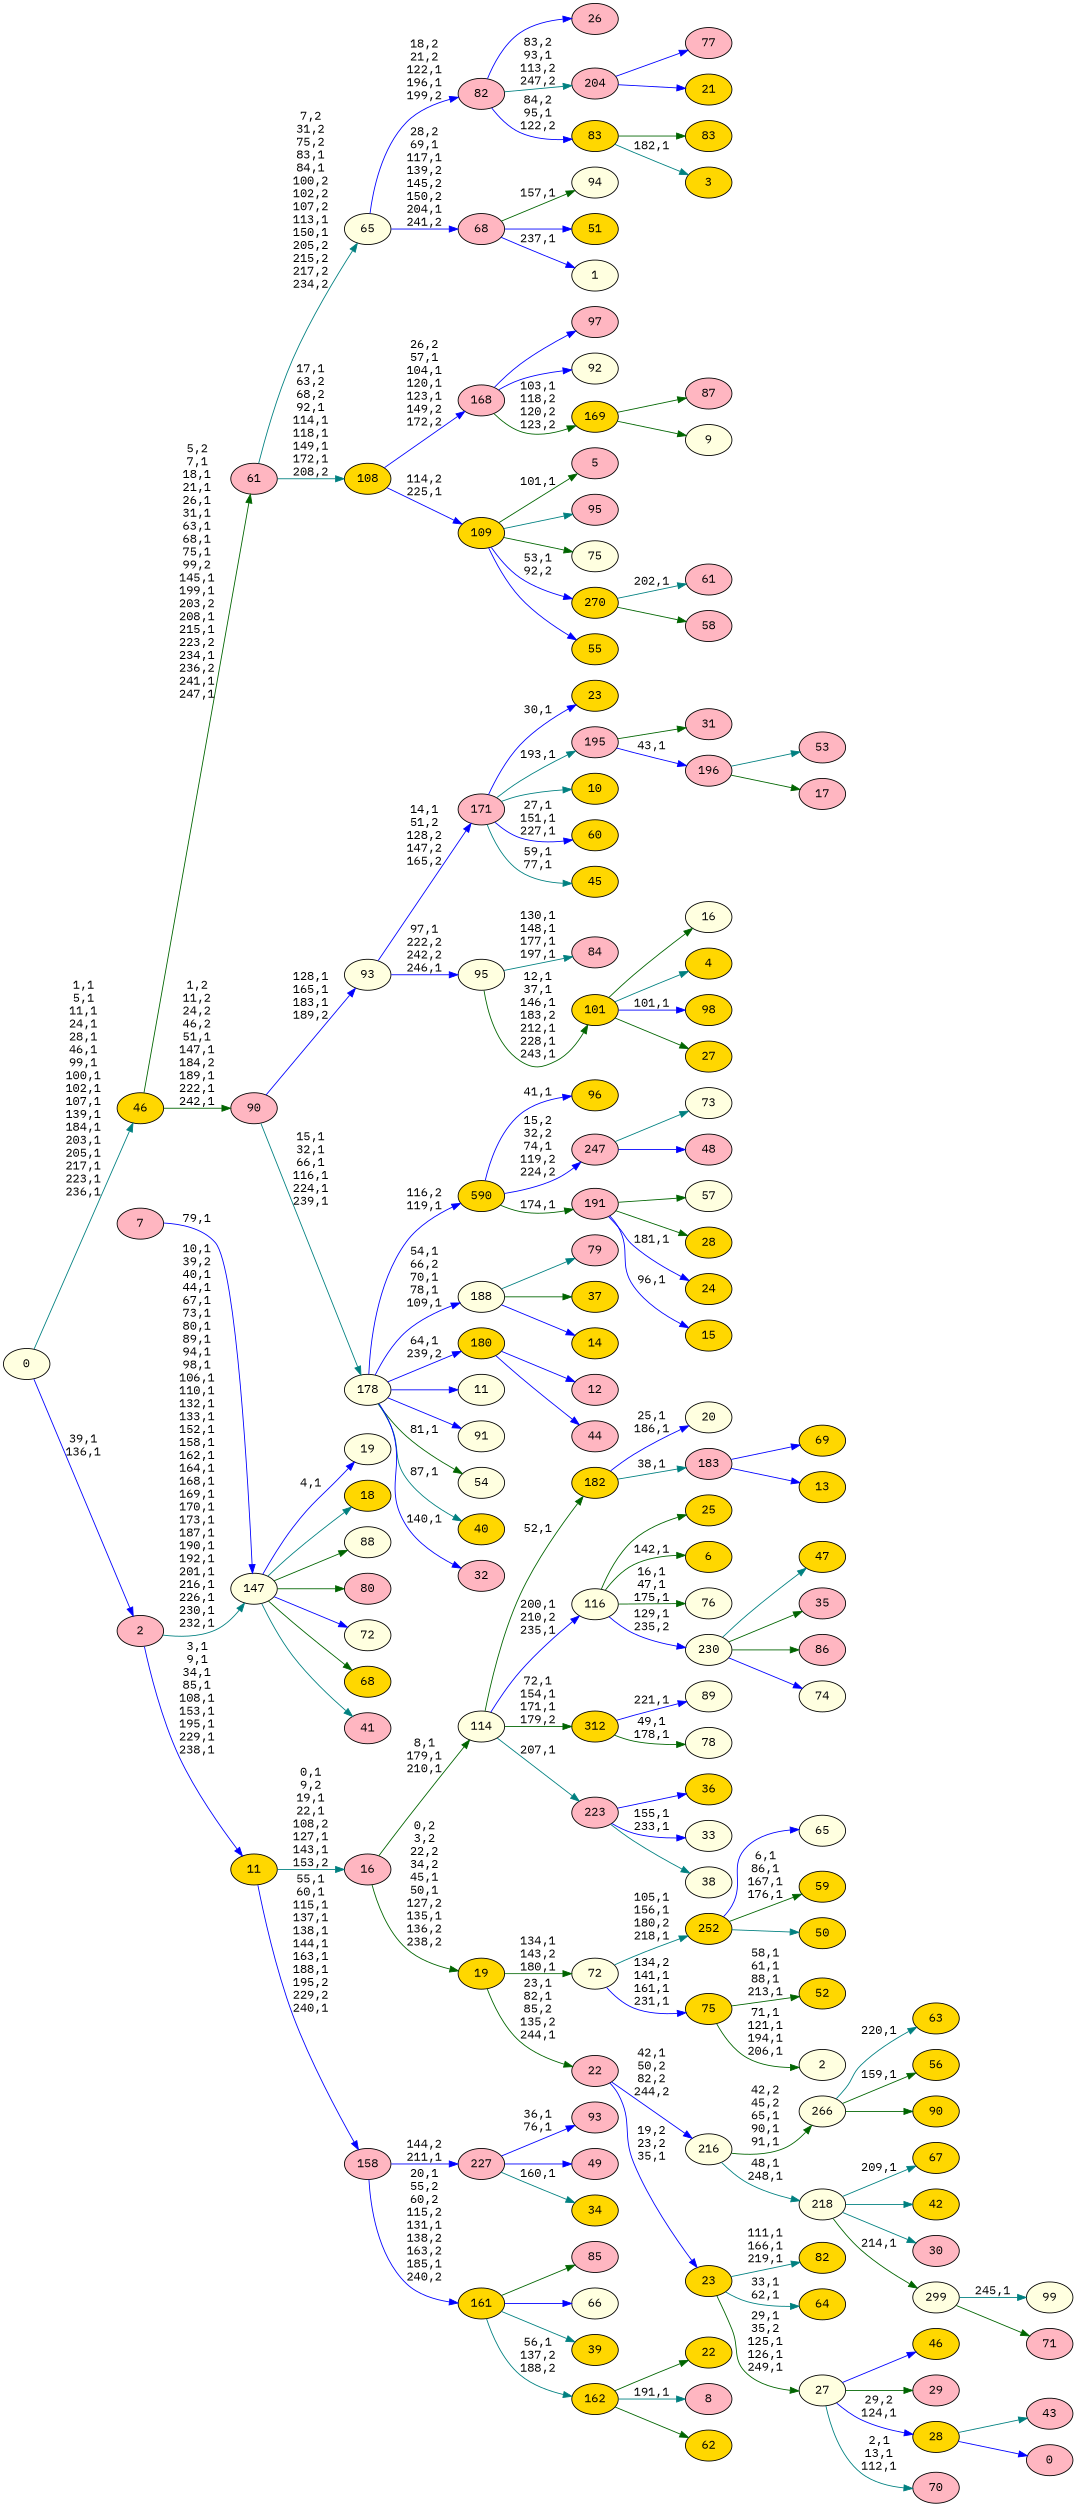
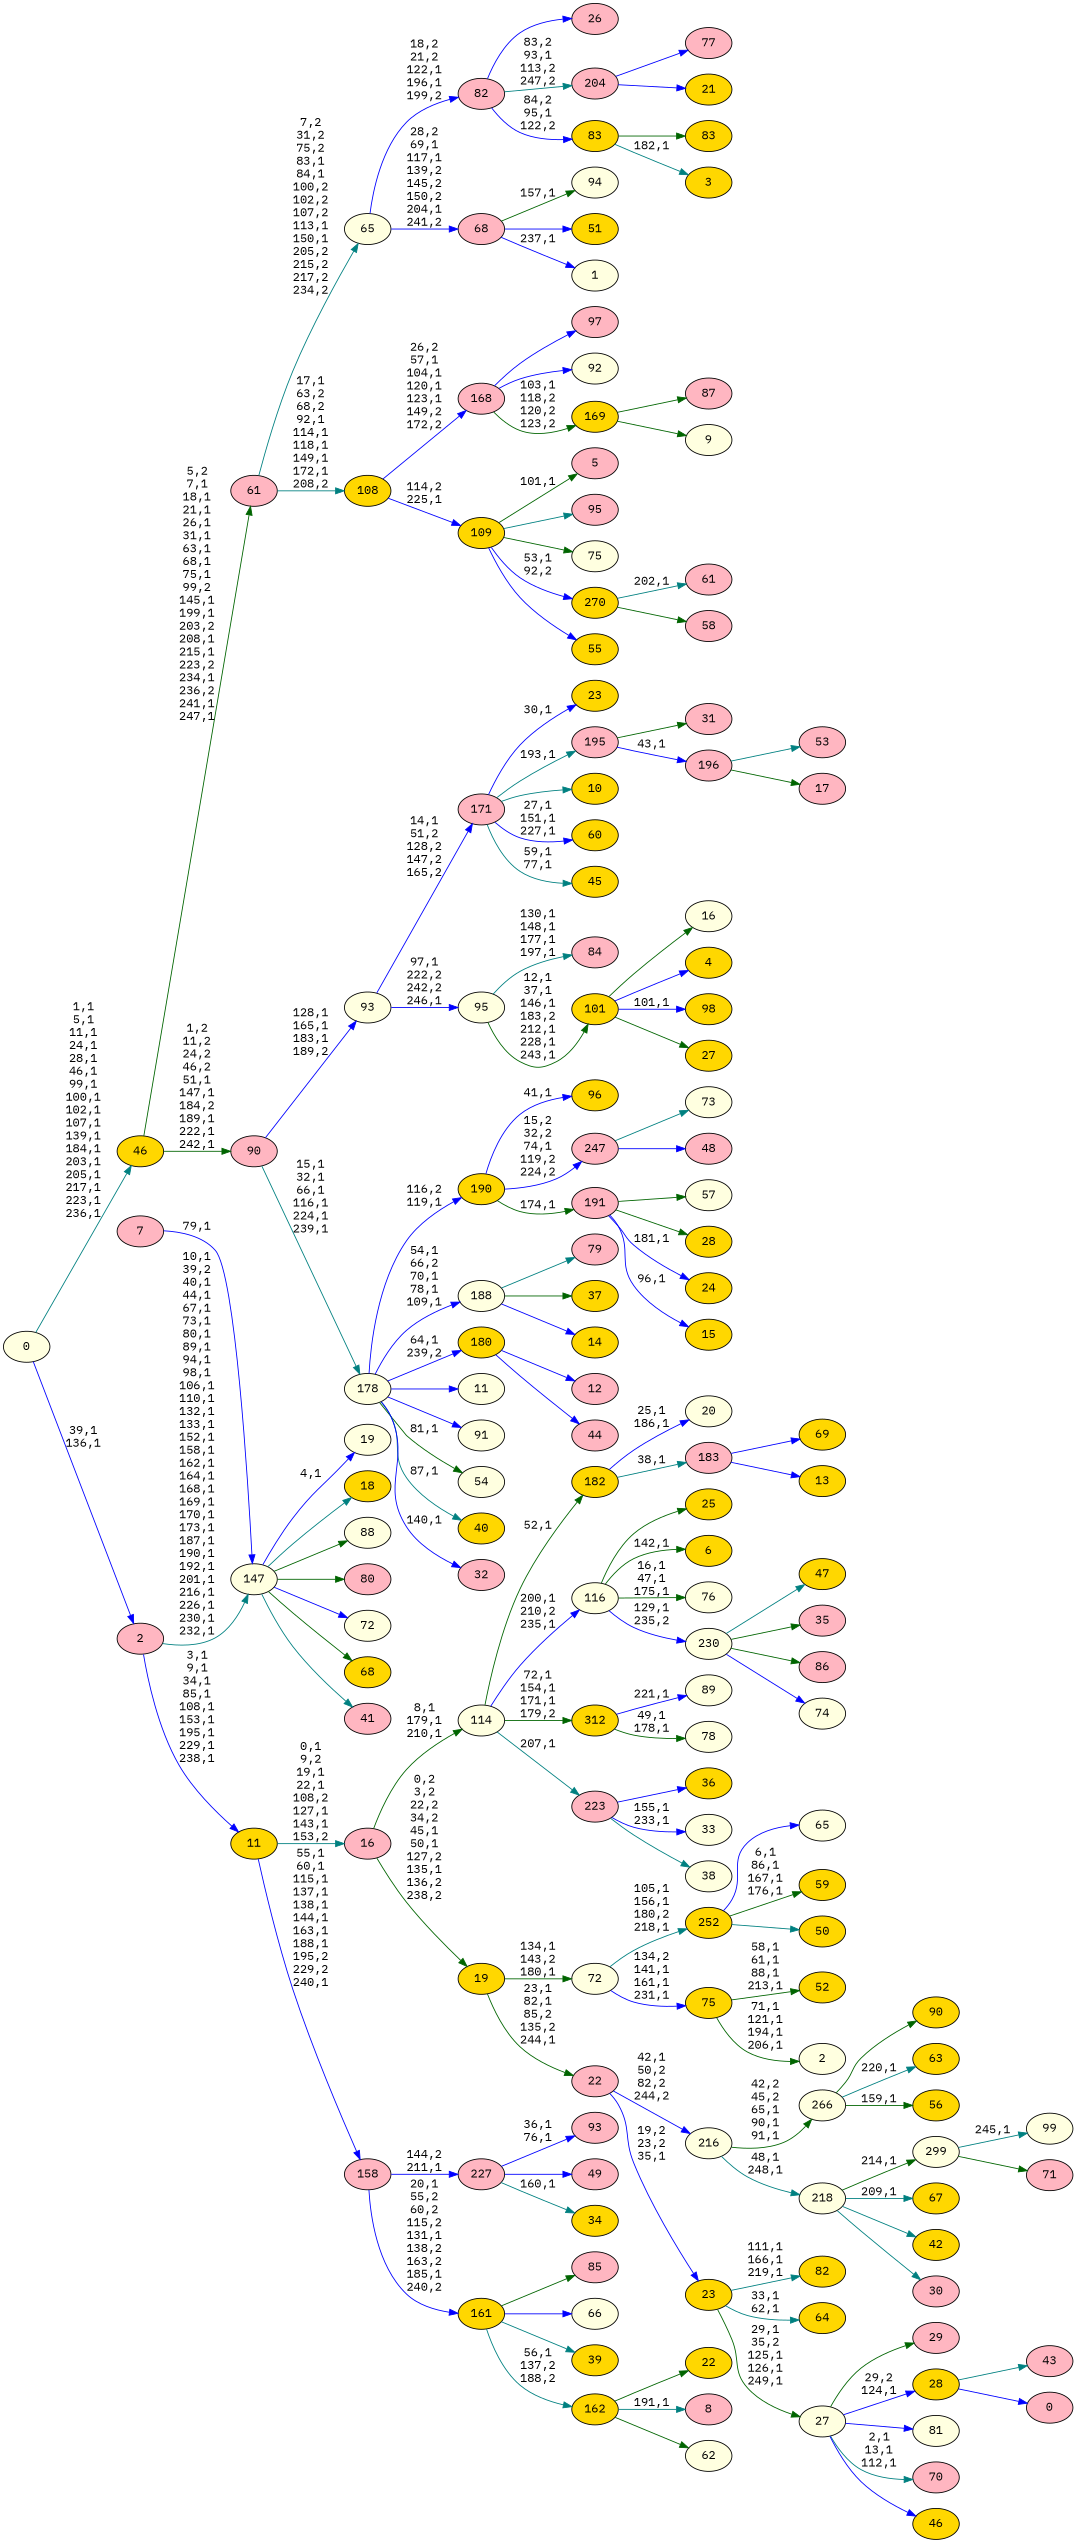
(647, 988) -> (647, 987)
(481, 1196) -> (481, 1189)
none -> (936, 2431)
(709, 2446) -> (709, 2456)
